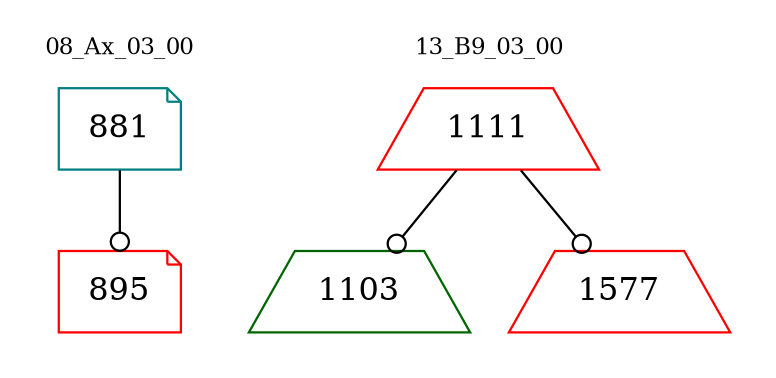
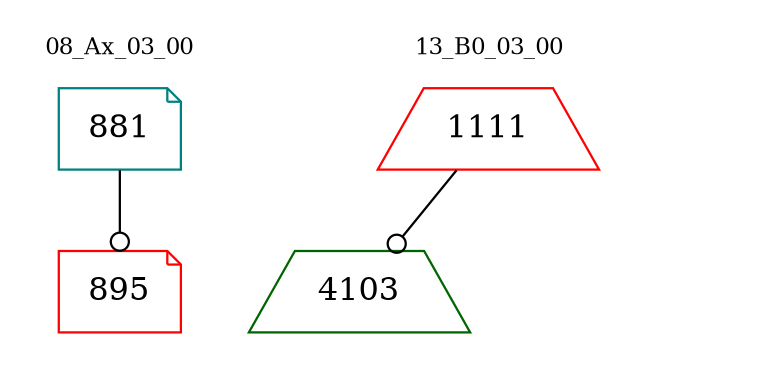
(490, 49) -> (490, 49)
(360, 292) -> (360, 292)
(620, 292) -> none
